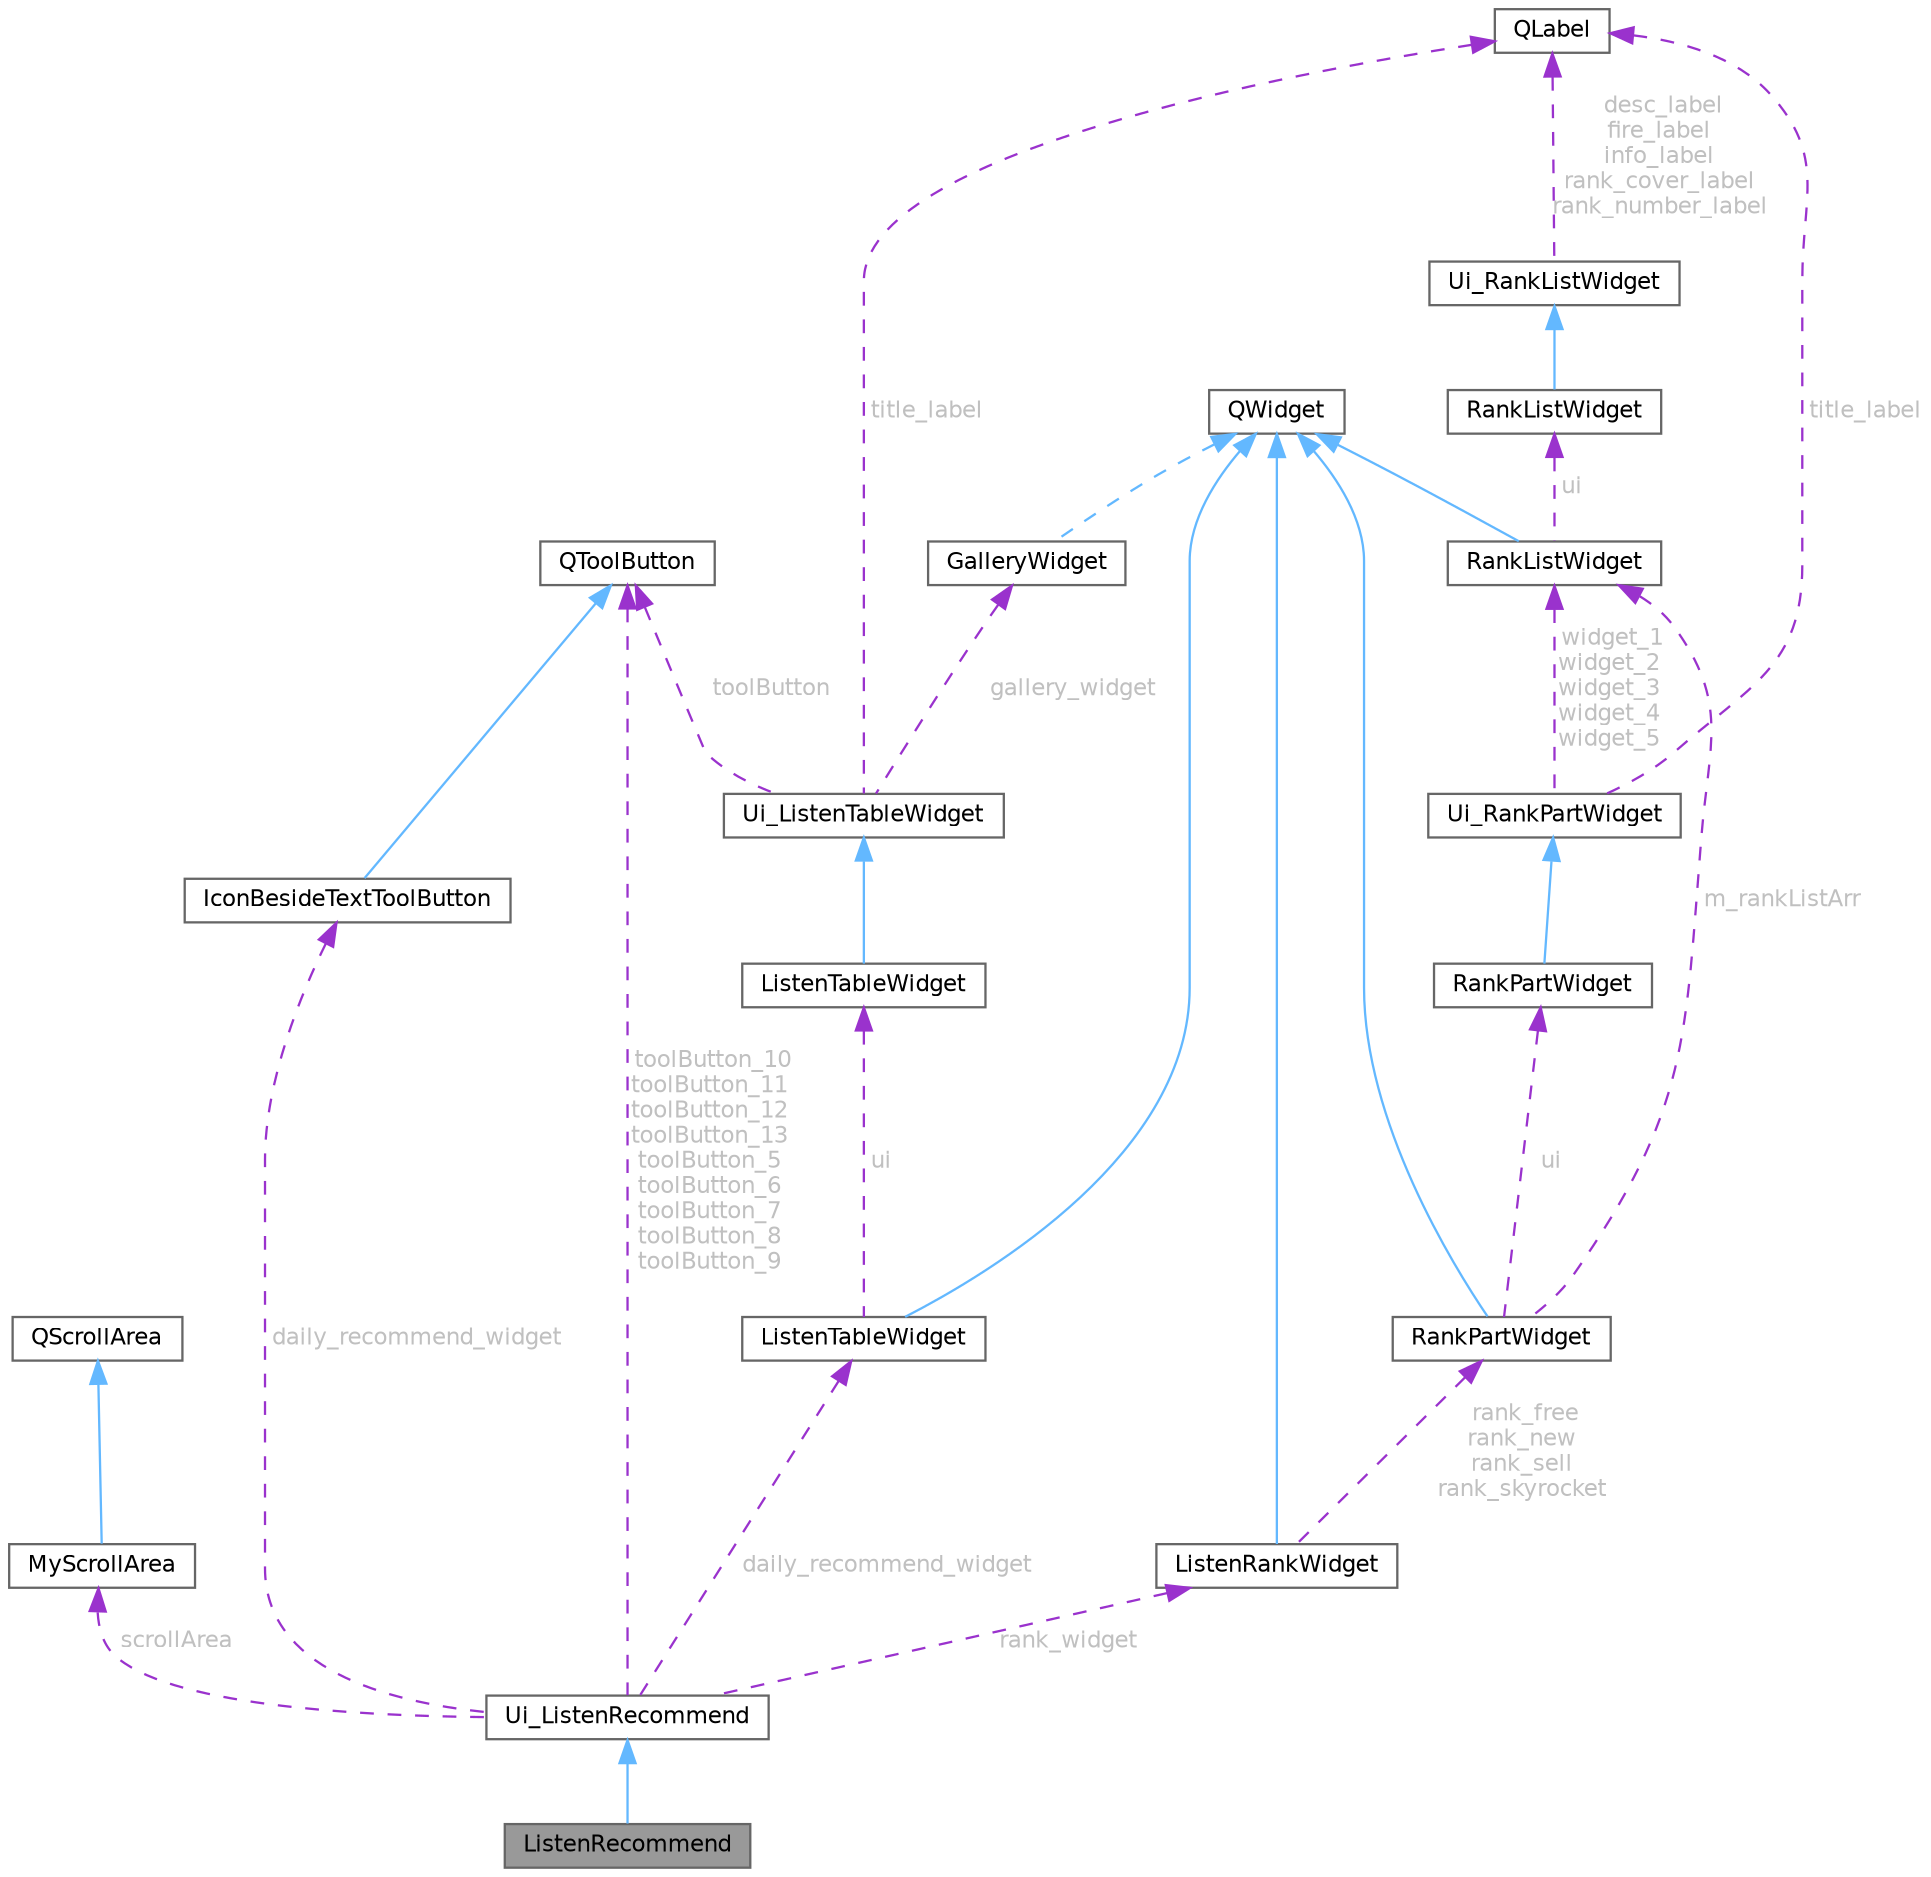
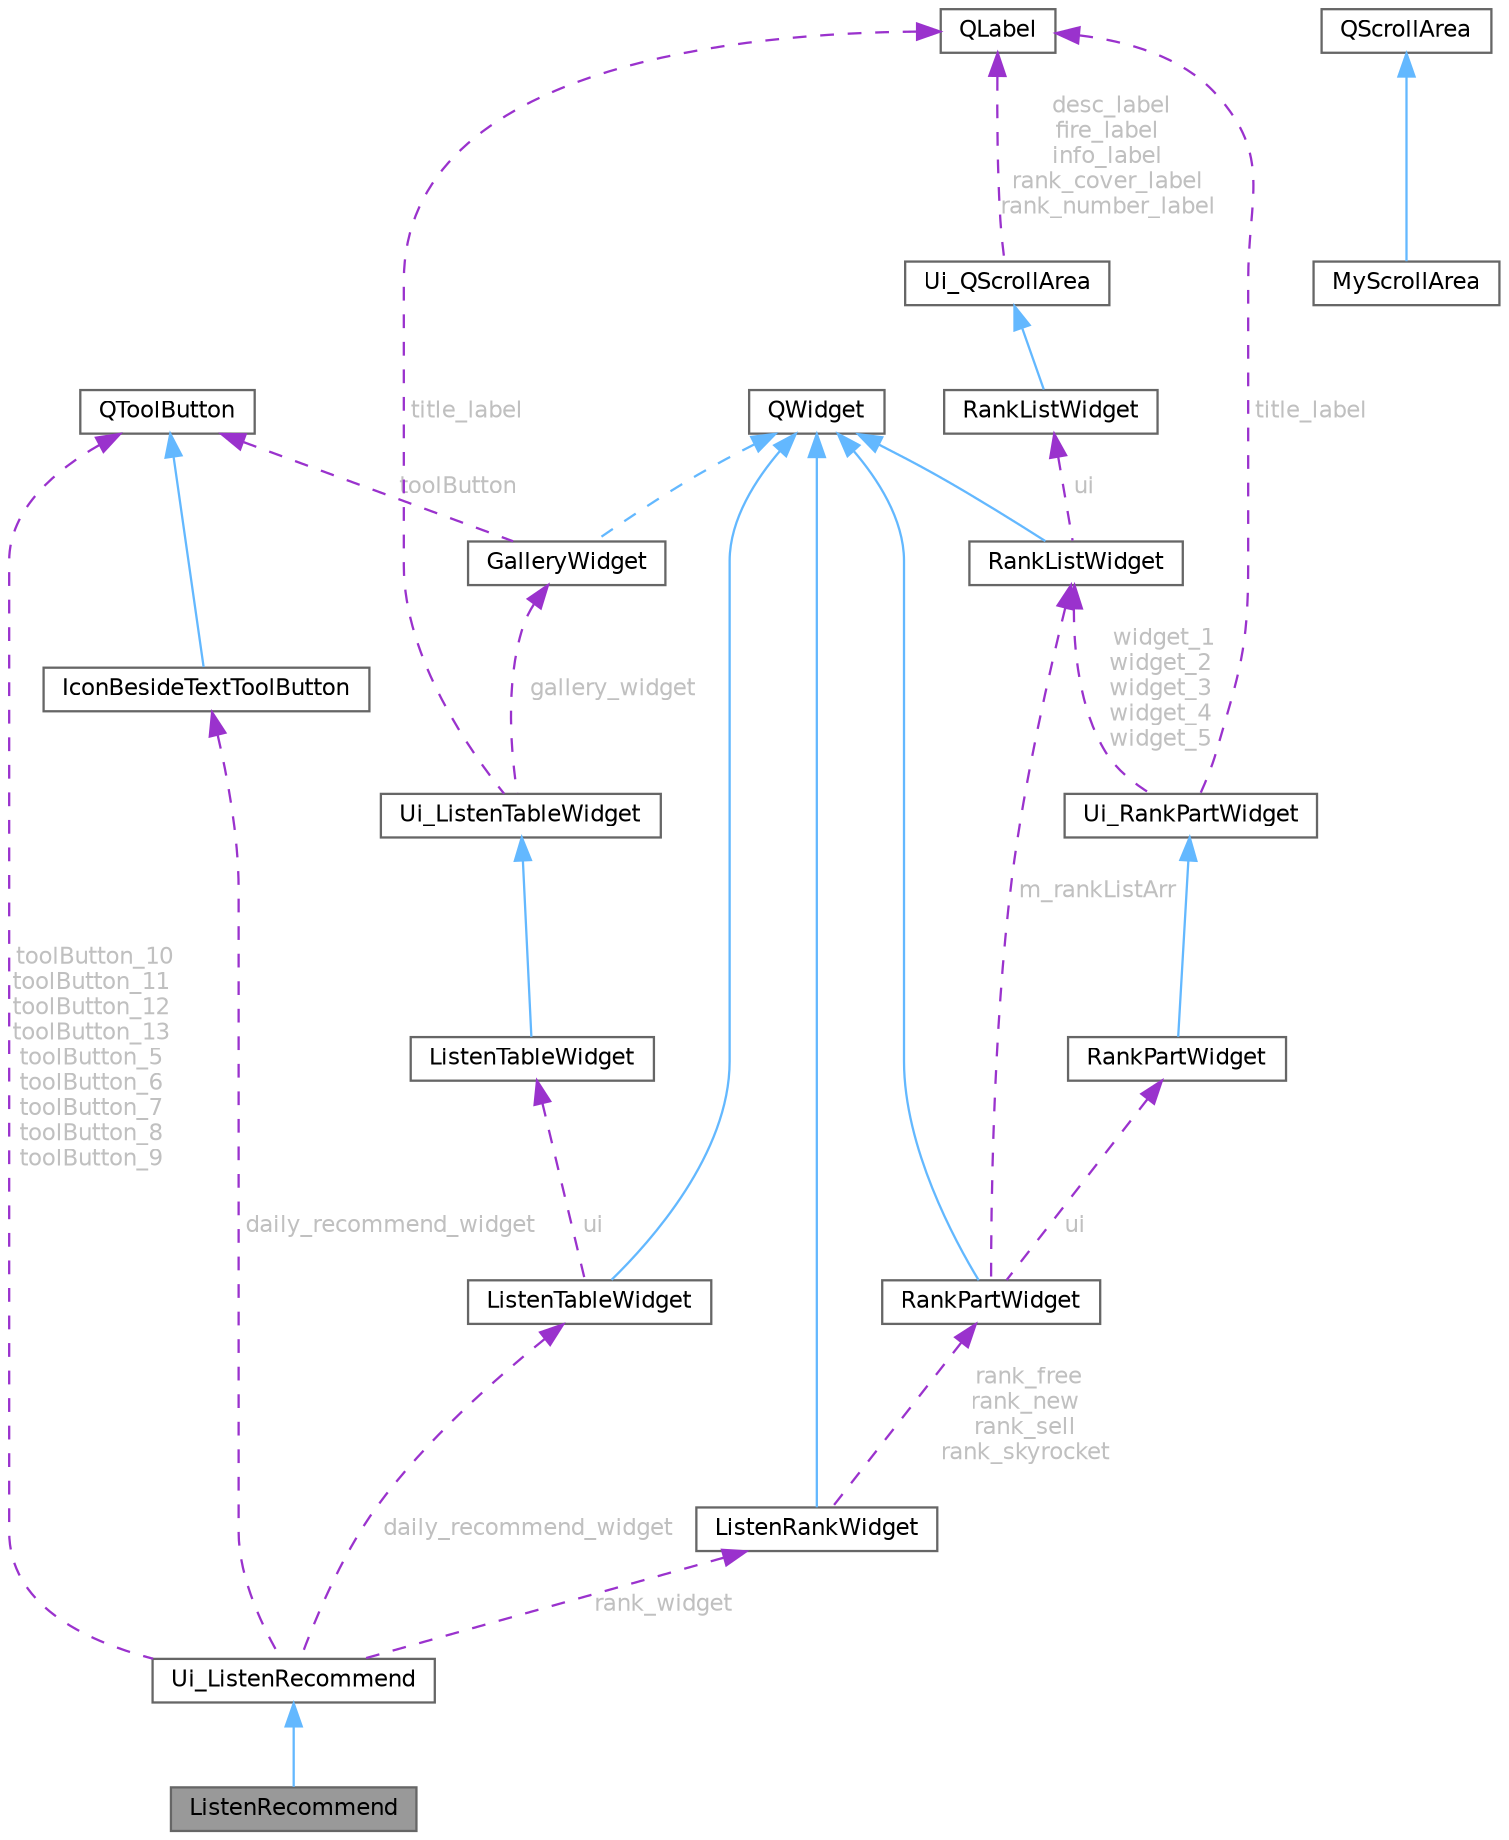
(1554, 283) -> (1007, 283)
(691, 718) -> (378, 492)
(272, 1704) -> none
